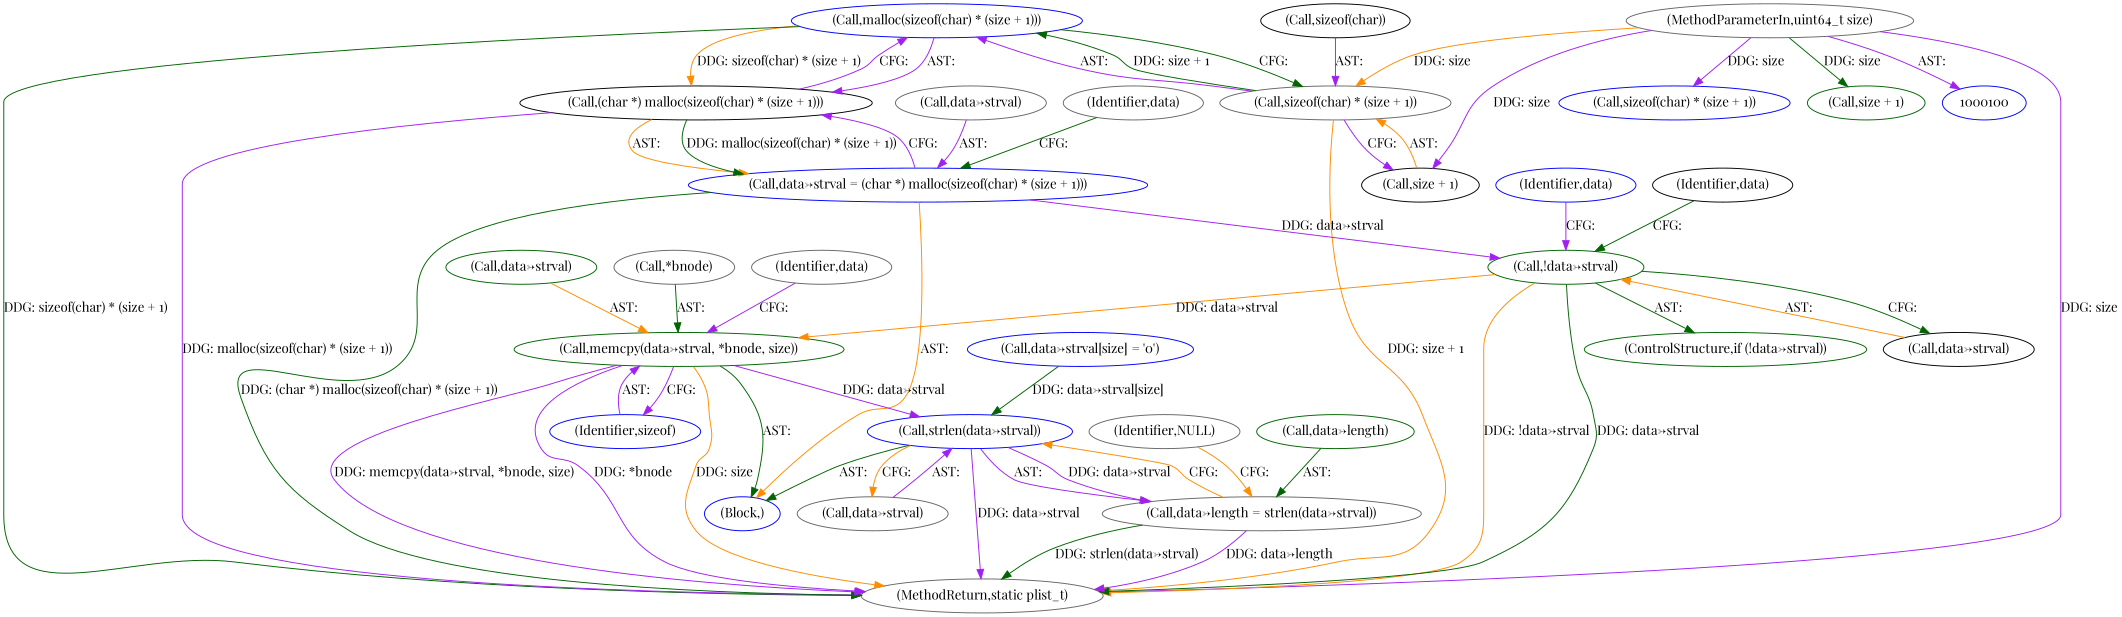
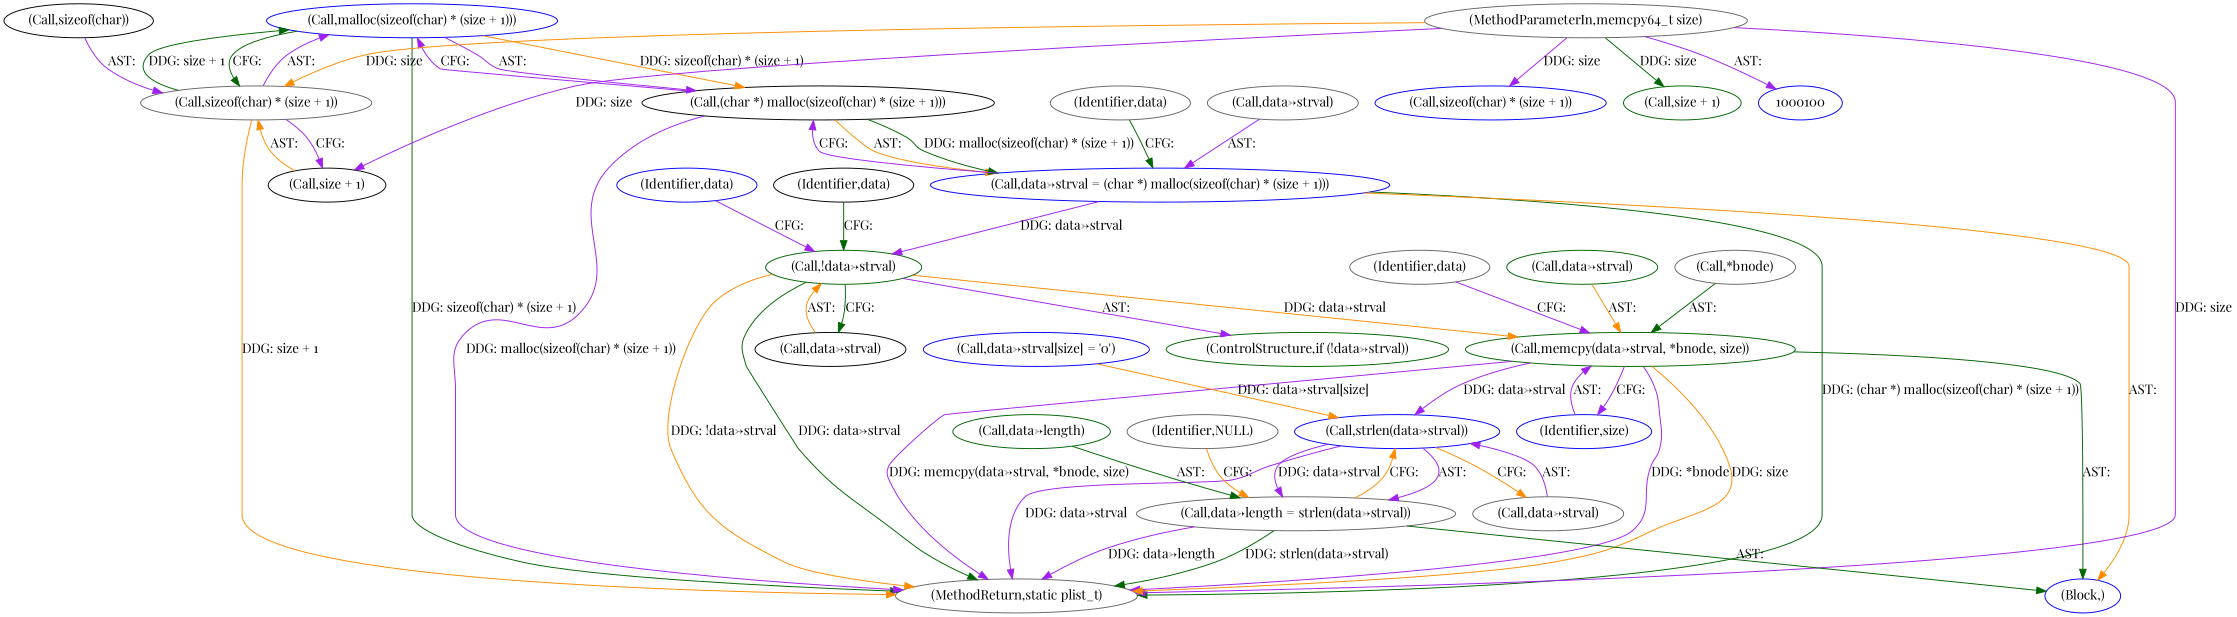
(1770, 21) -> (1586, 21)
(1641, 306) -> (1062, 306)
(1029, 388) -> (1230, 394)
(625, 432) -> (1584, 432)
(840, 466) -> (1706, 557)
